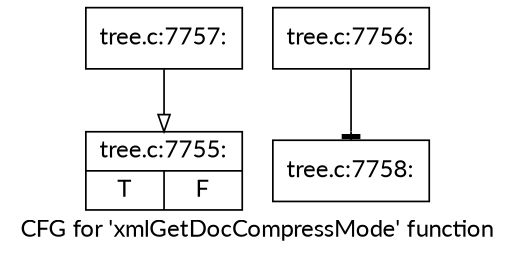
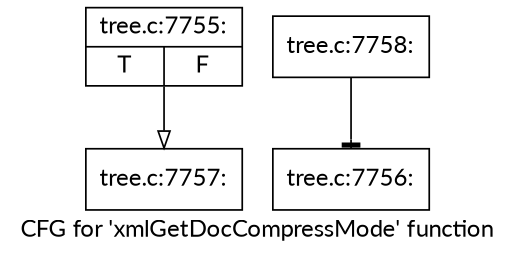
(164, 92) -> (164, 109)
(351, 100) -> (351, 109)
